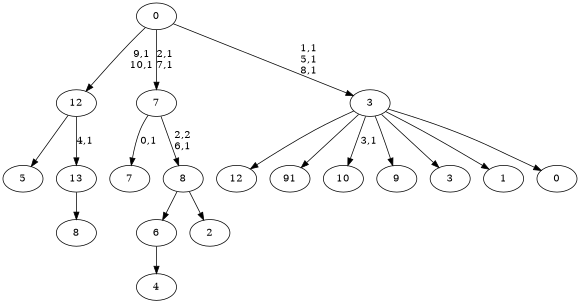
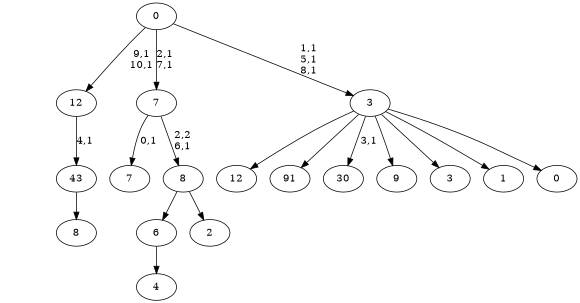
(23, 179) -> none
(76, 179) -> (76, 179)
(343, 179) -> (343, 179)
